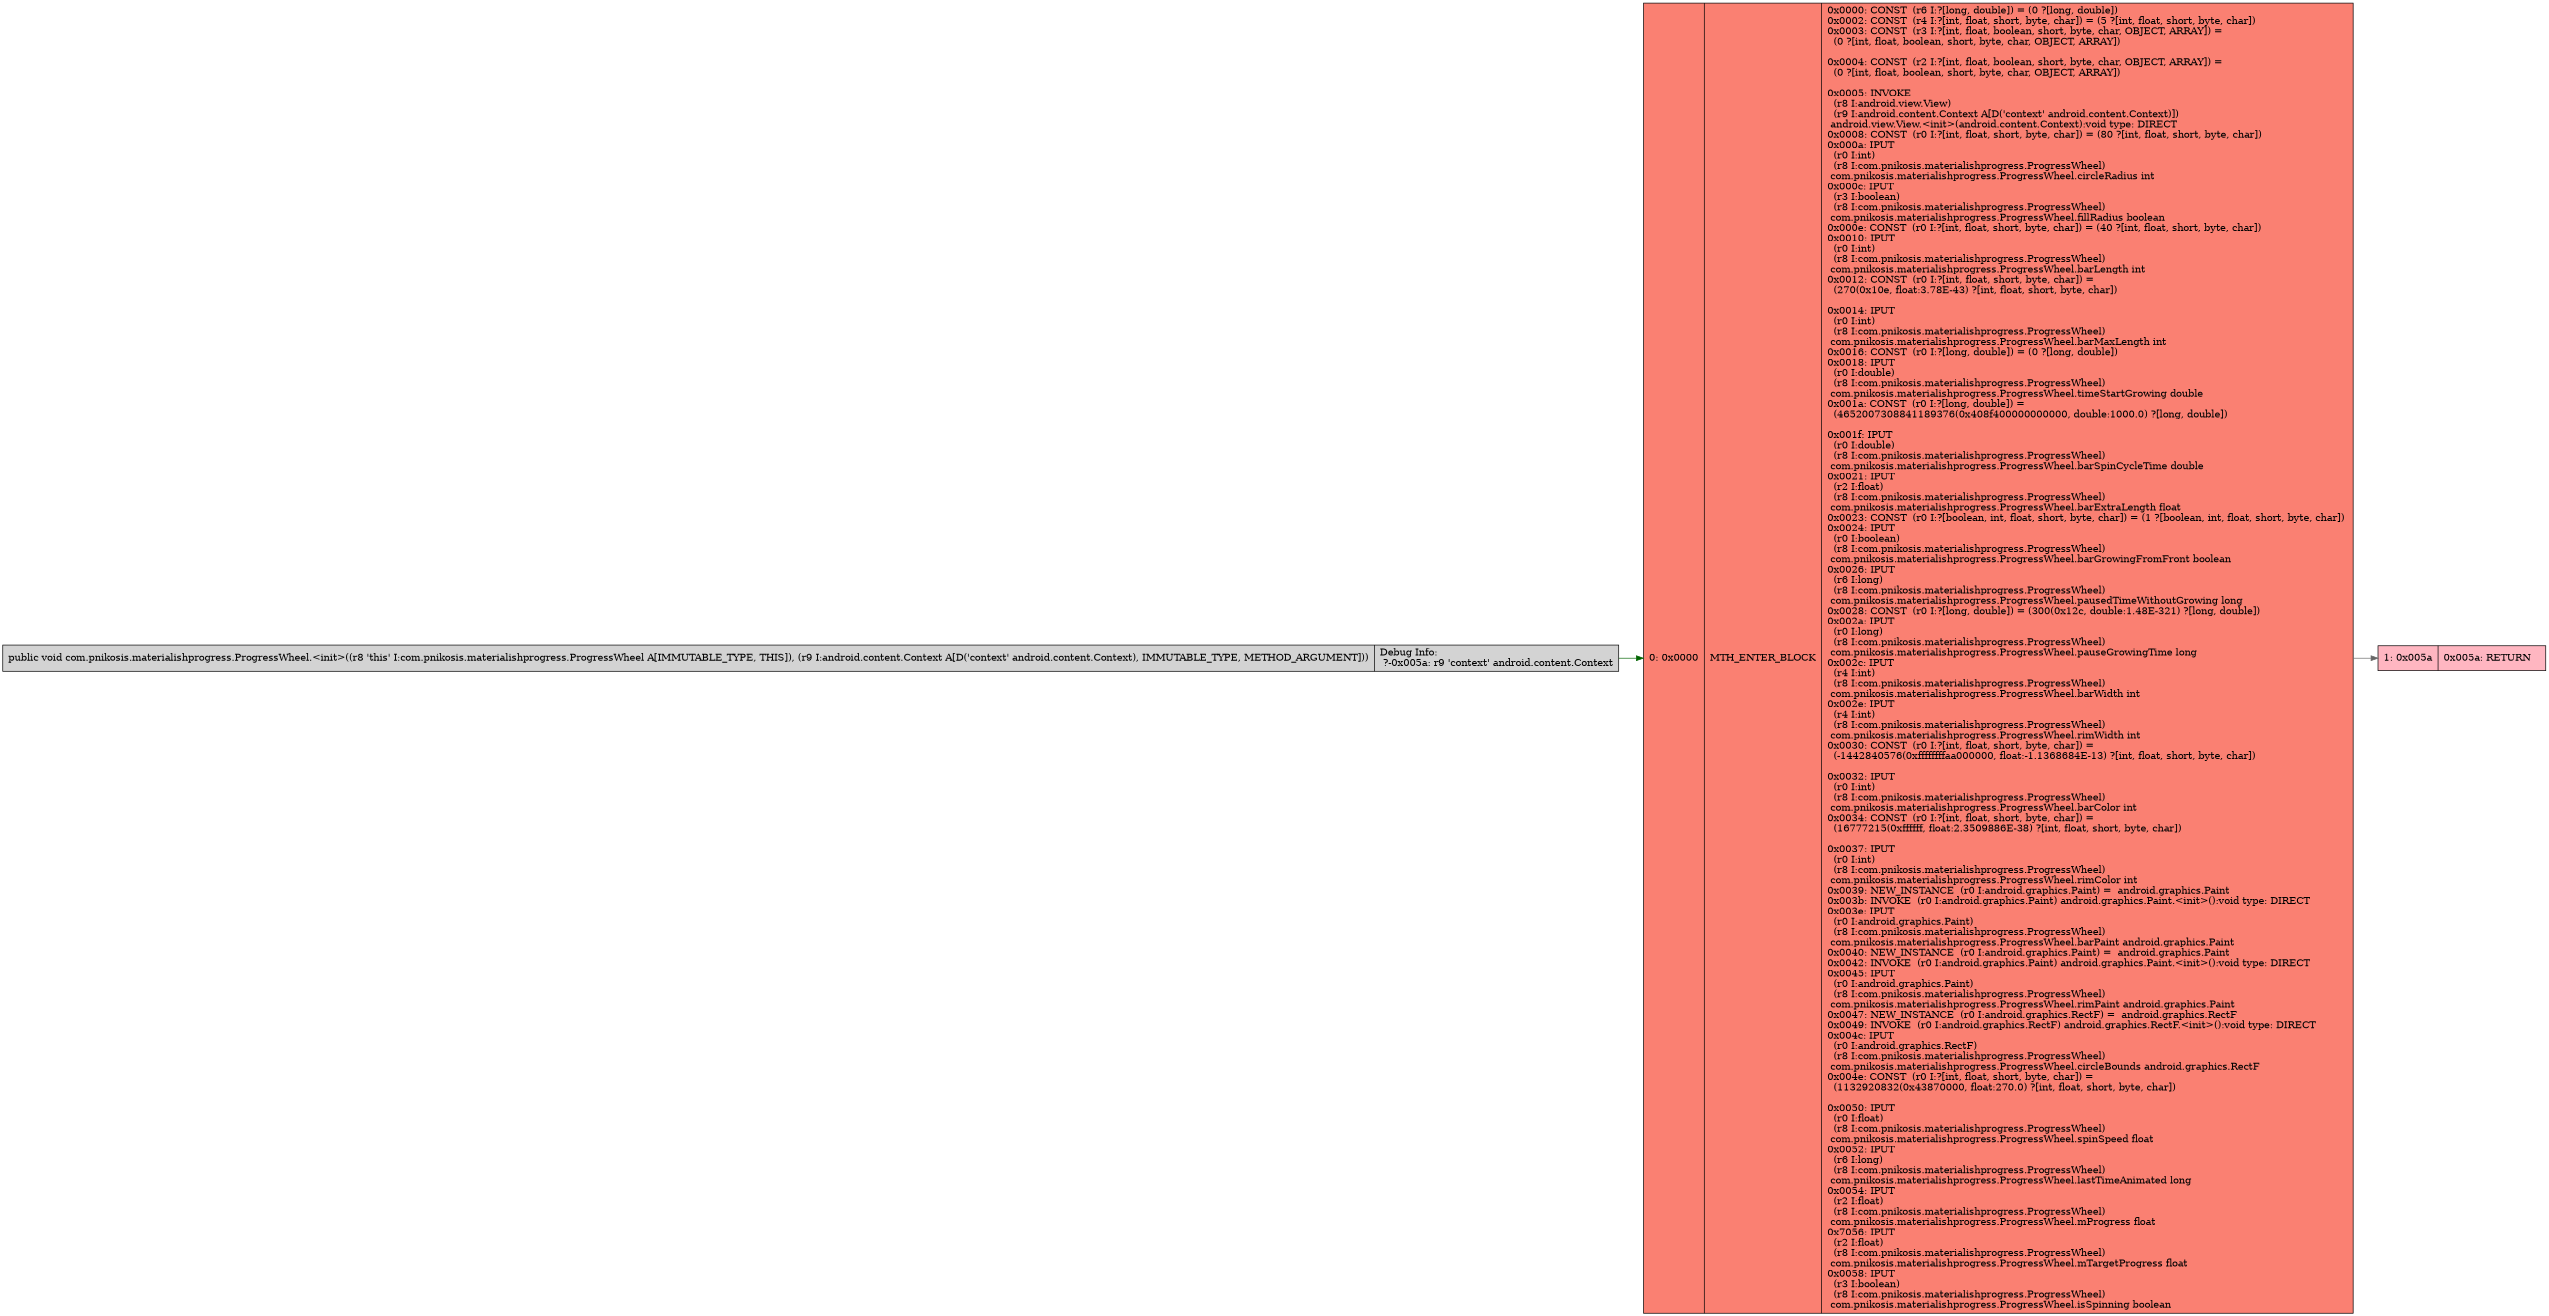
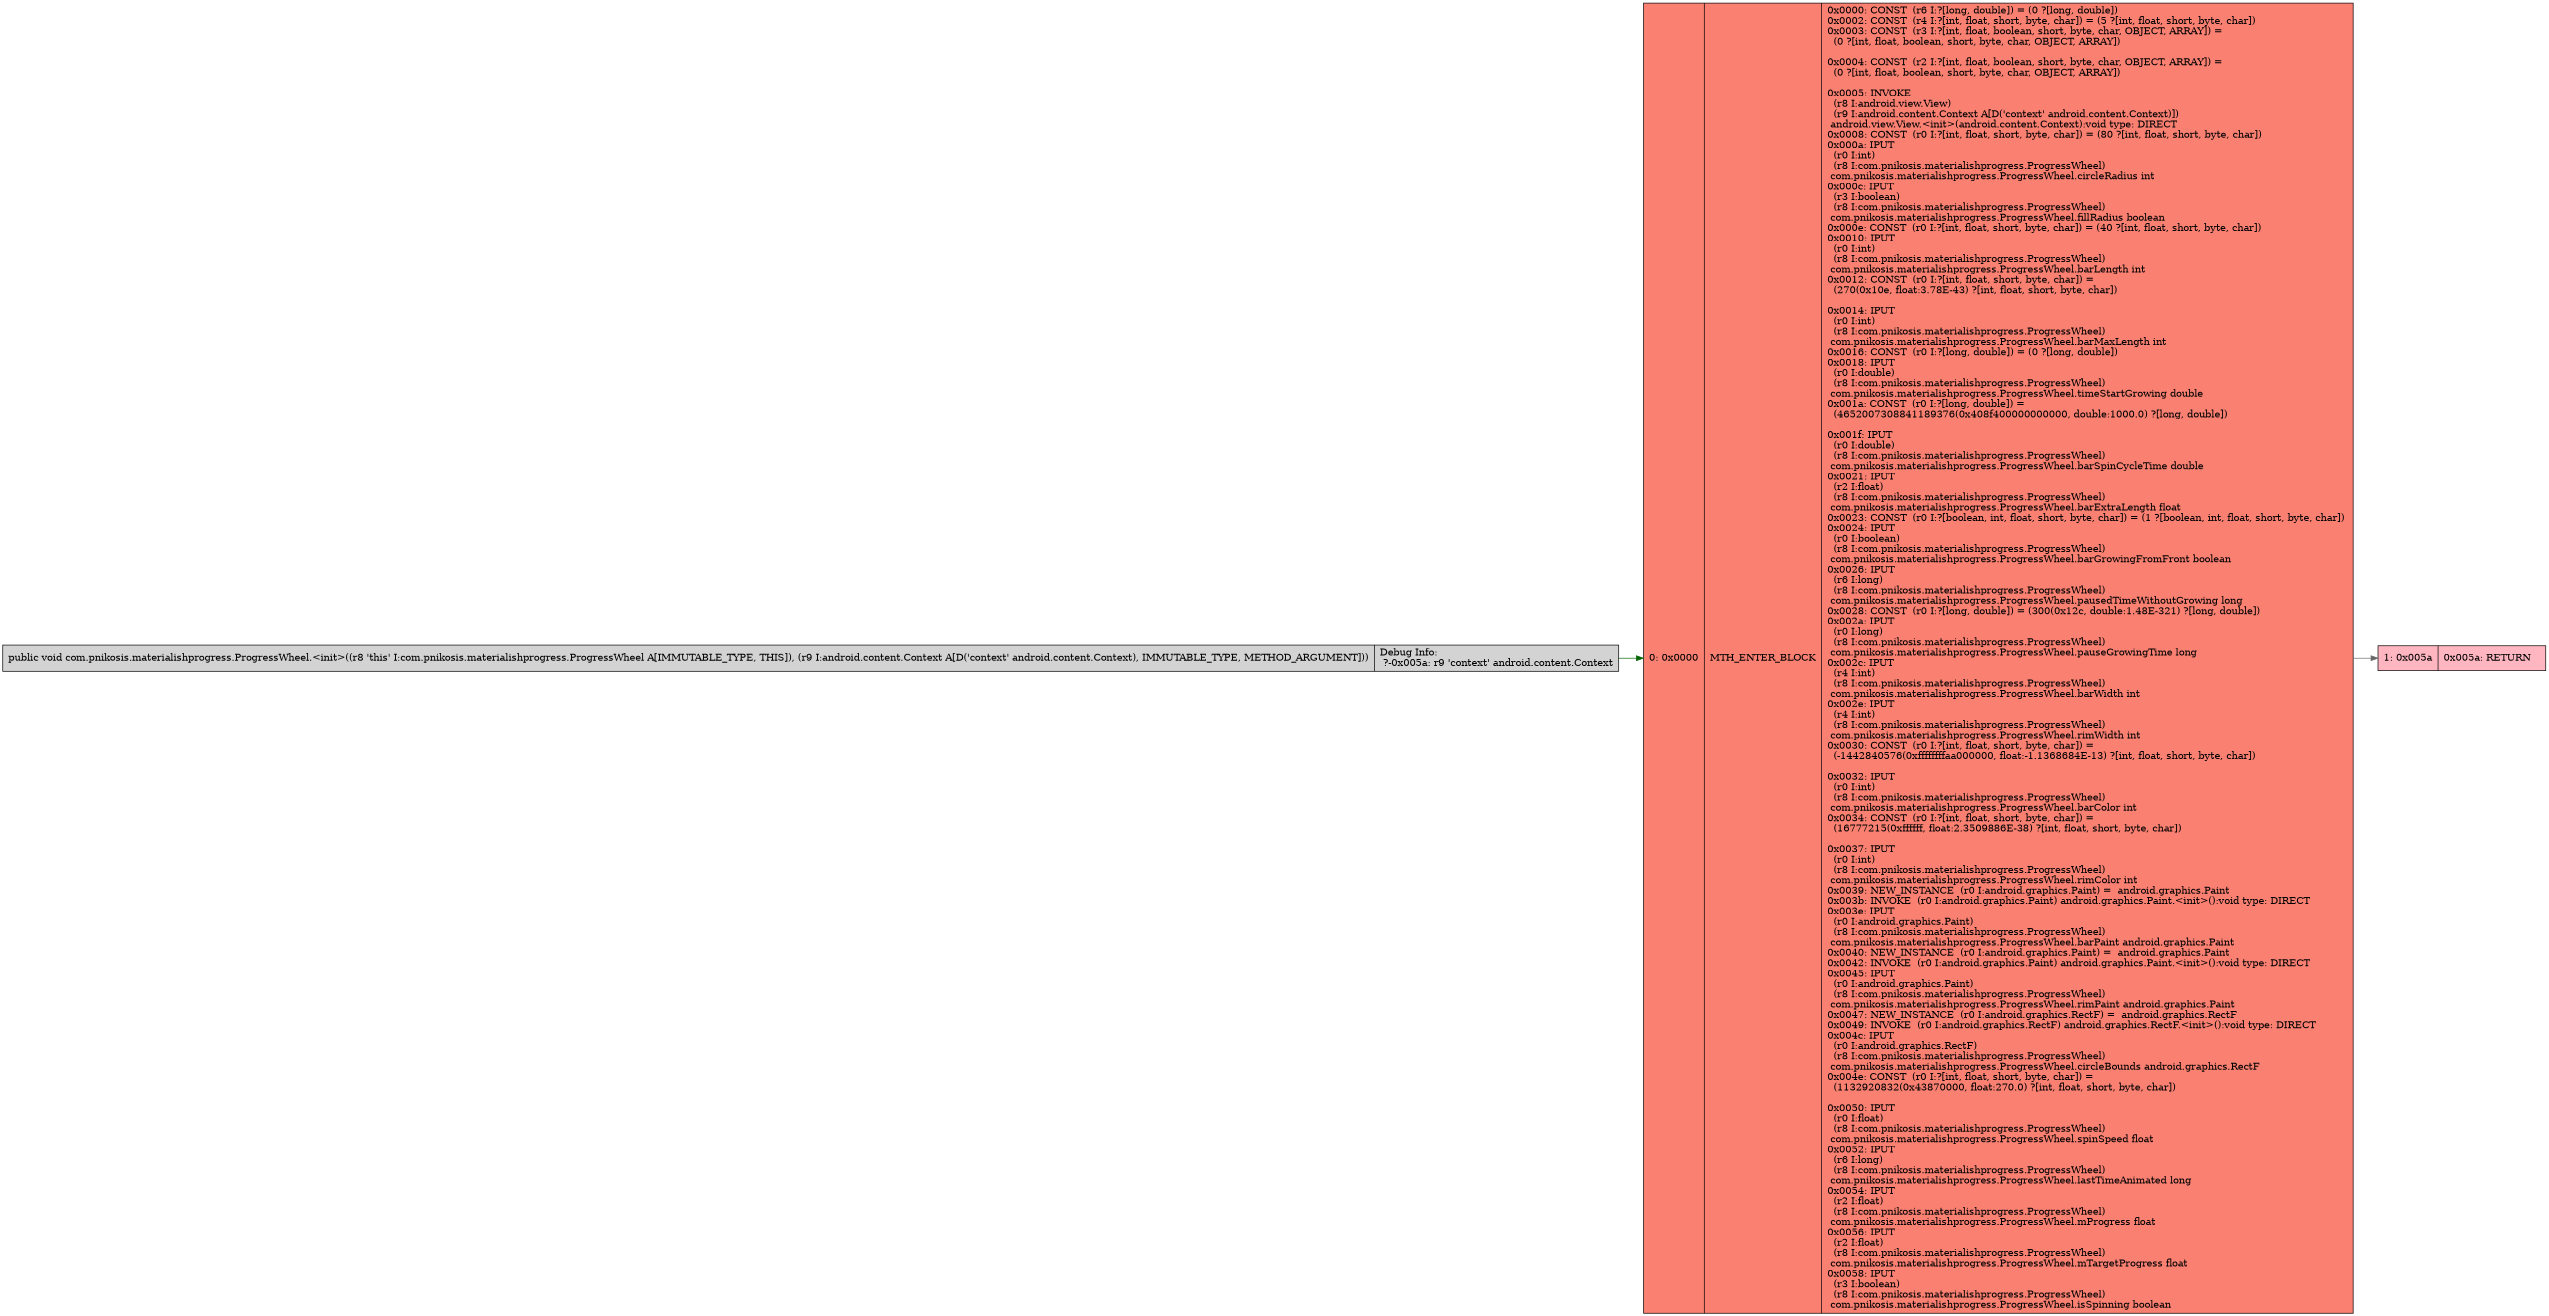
(1864, 1232) -> (1864, 1232)
